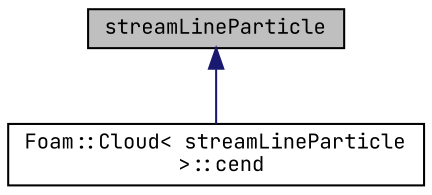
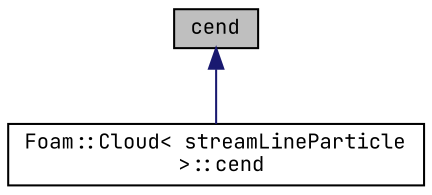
(216, 29) -> (216, 29)
